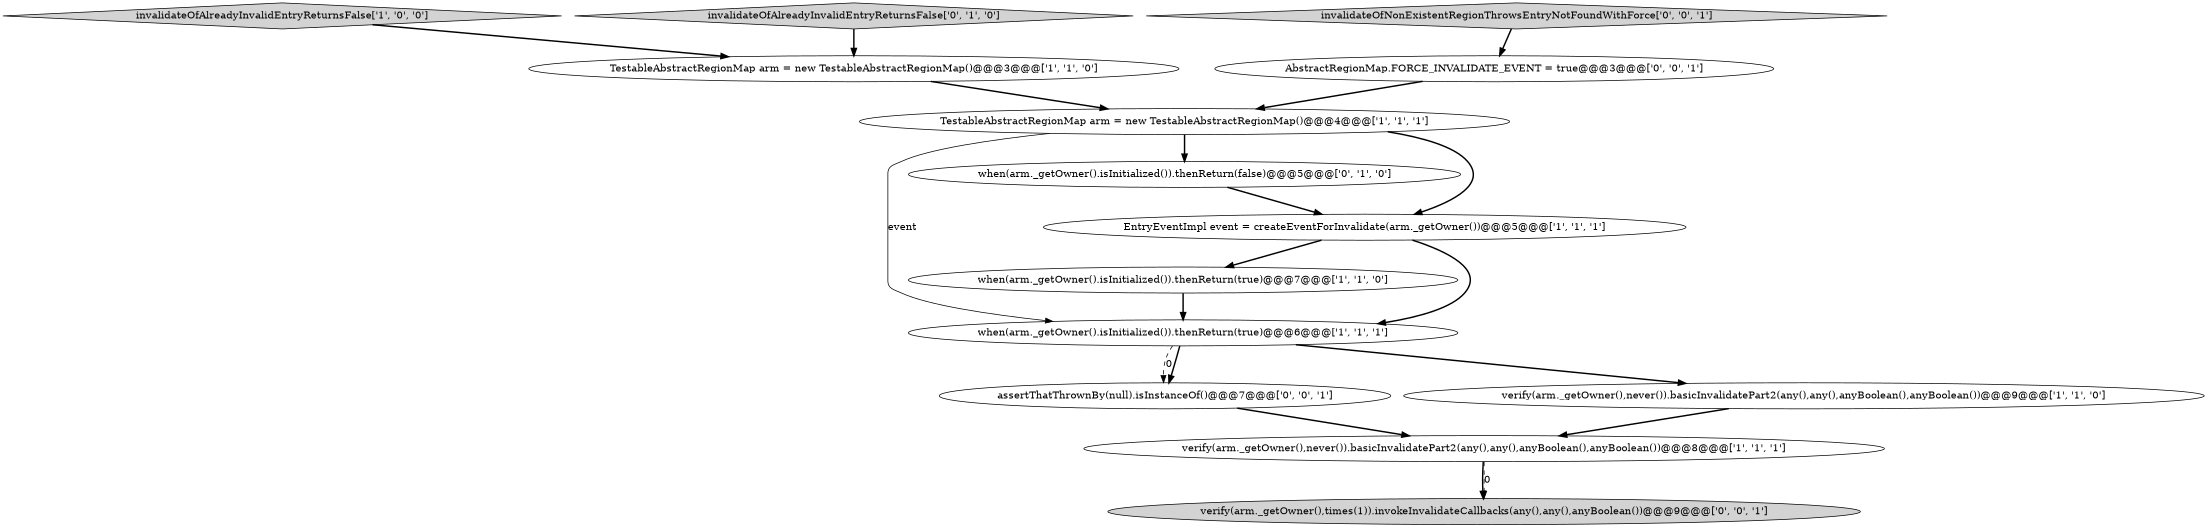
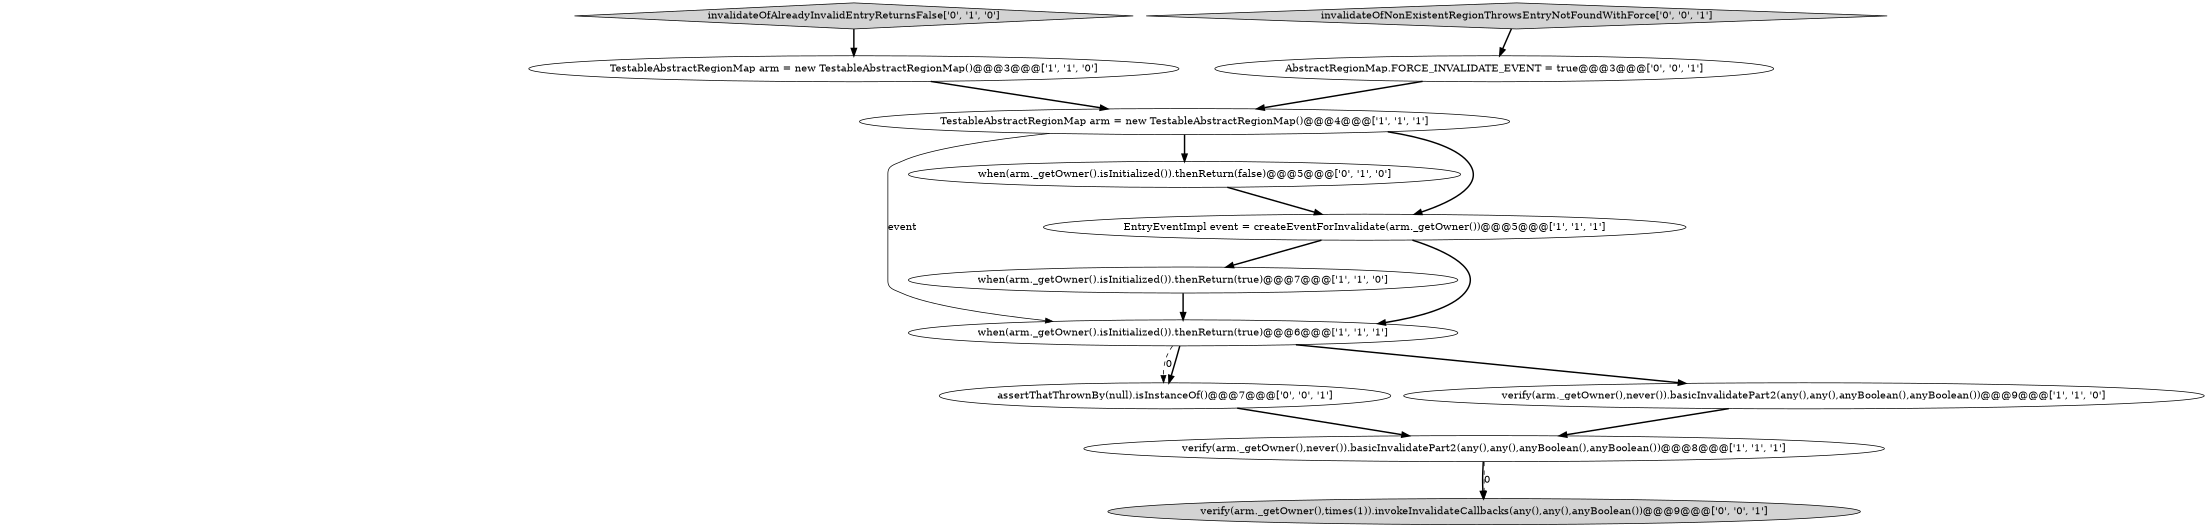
(282, 16) -> none
